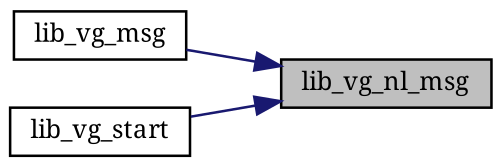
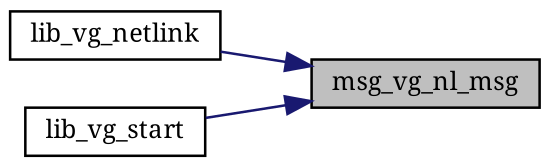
(100, 35) -> (115, 35)
(386, 84) -> (426, 84)
